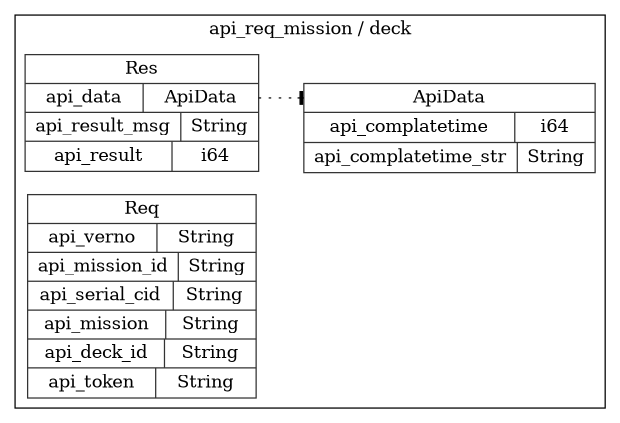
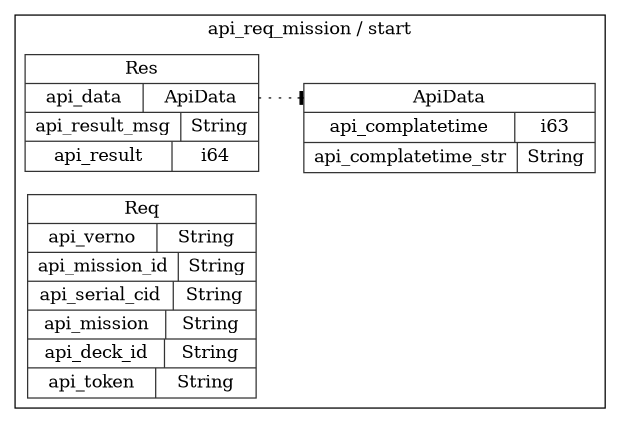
(310, 30) -> (310, 30)
(555, 127) -> (555, 127)
